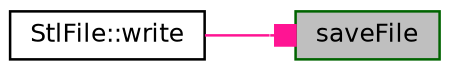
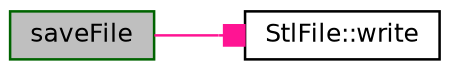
(237, 35) -> (187, 35)
